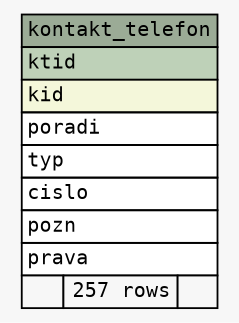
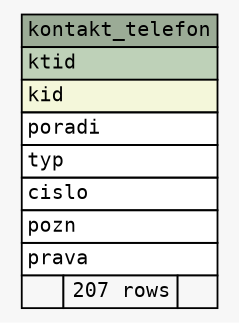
(122, 291) -> (122, 291)
